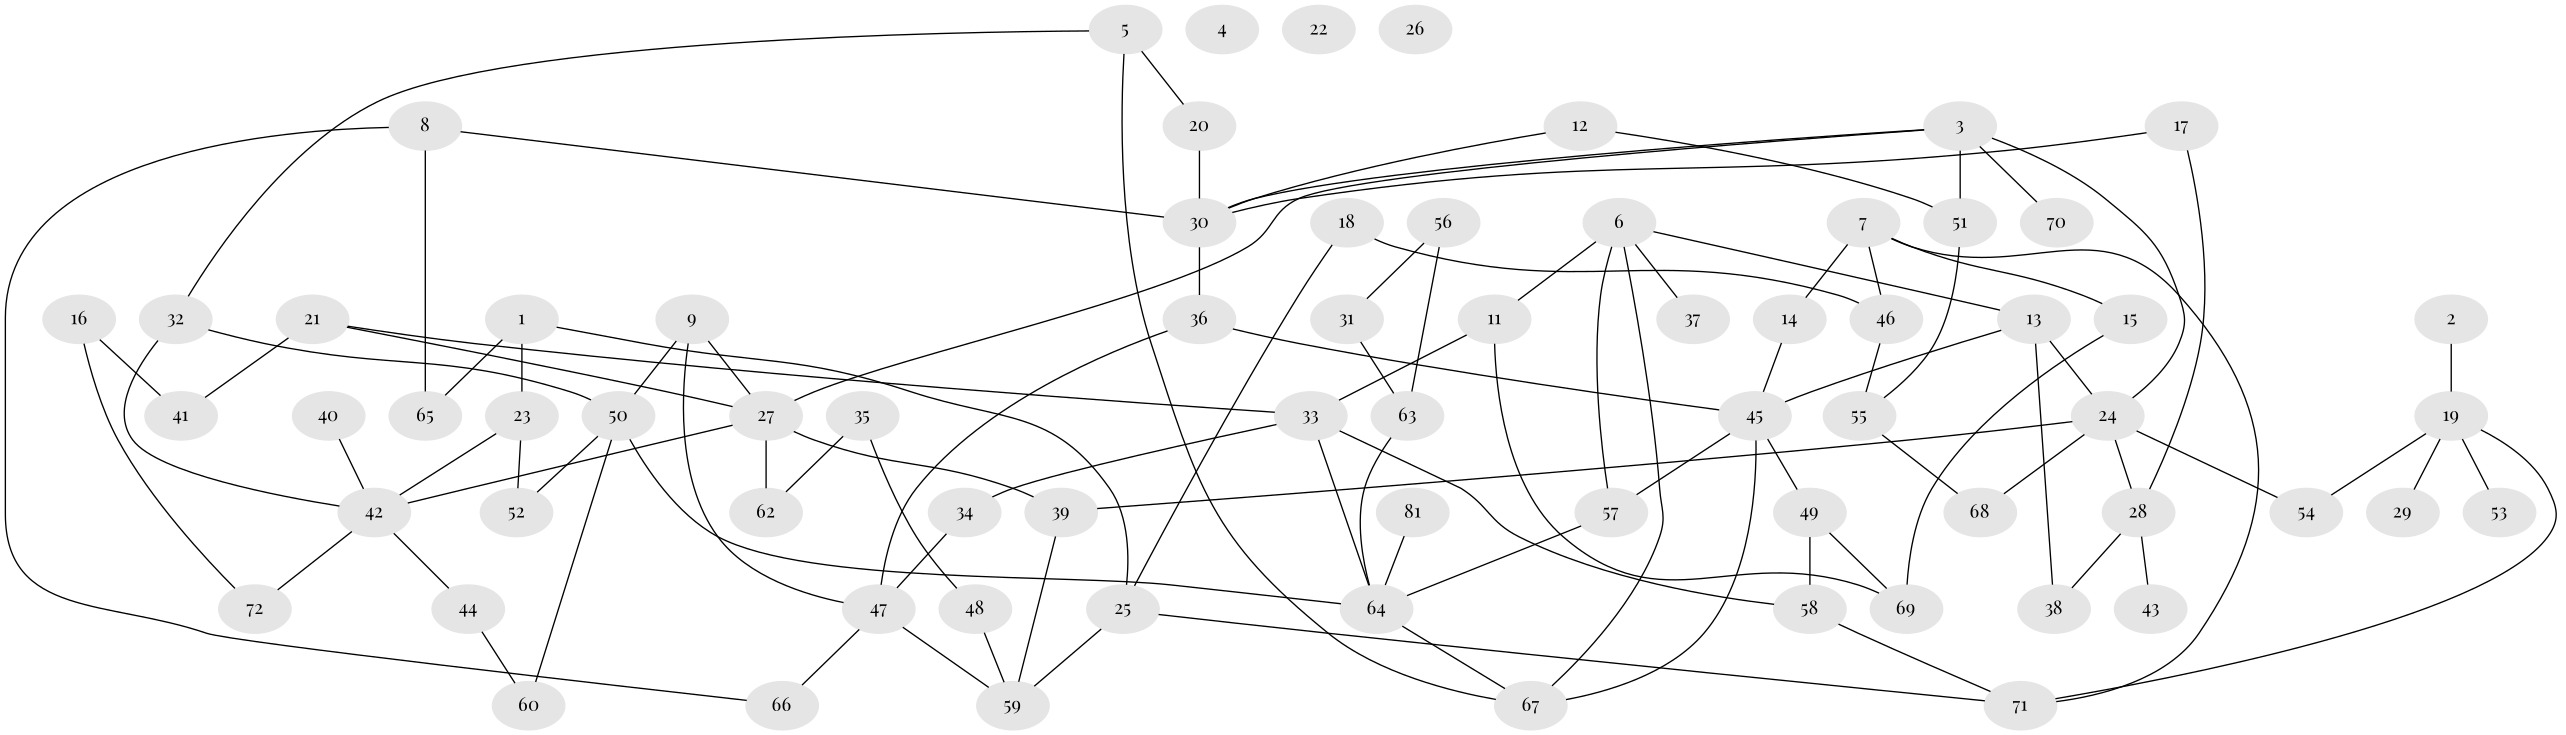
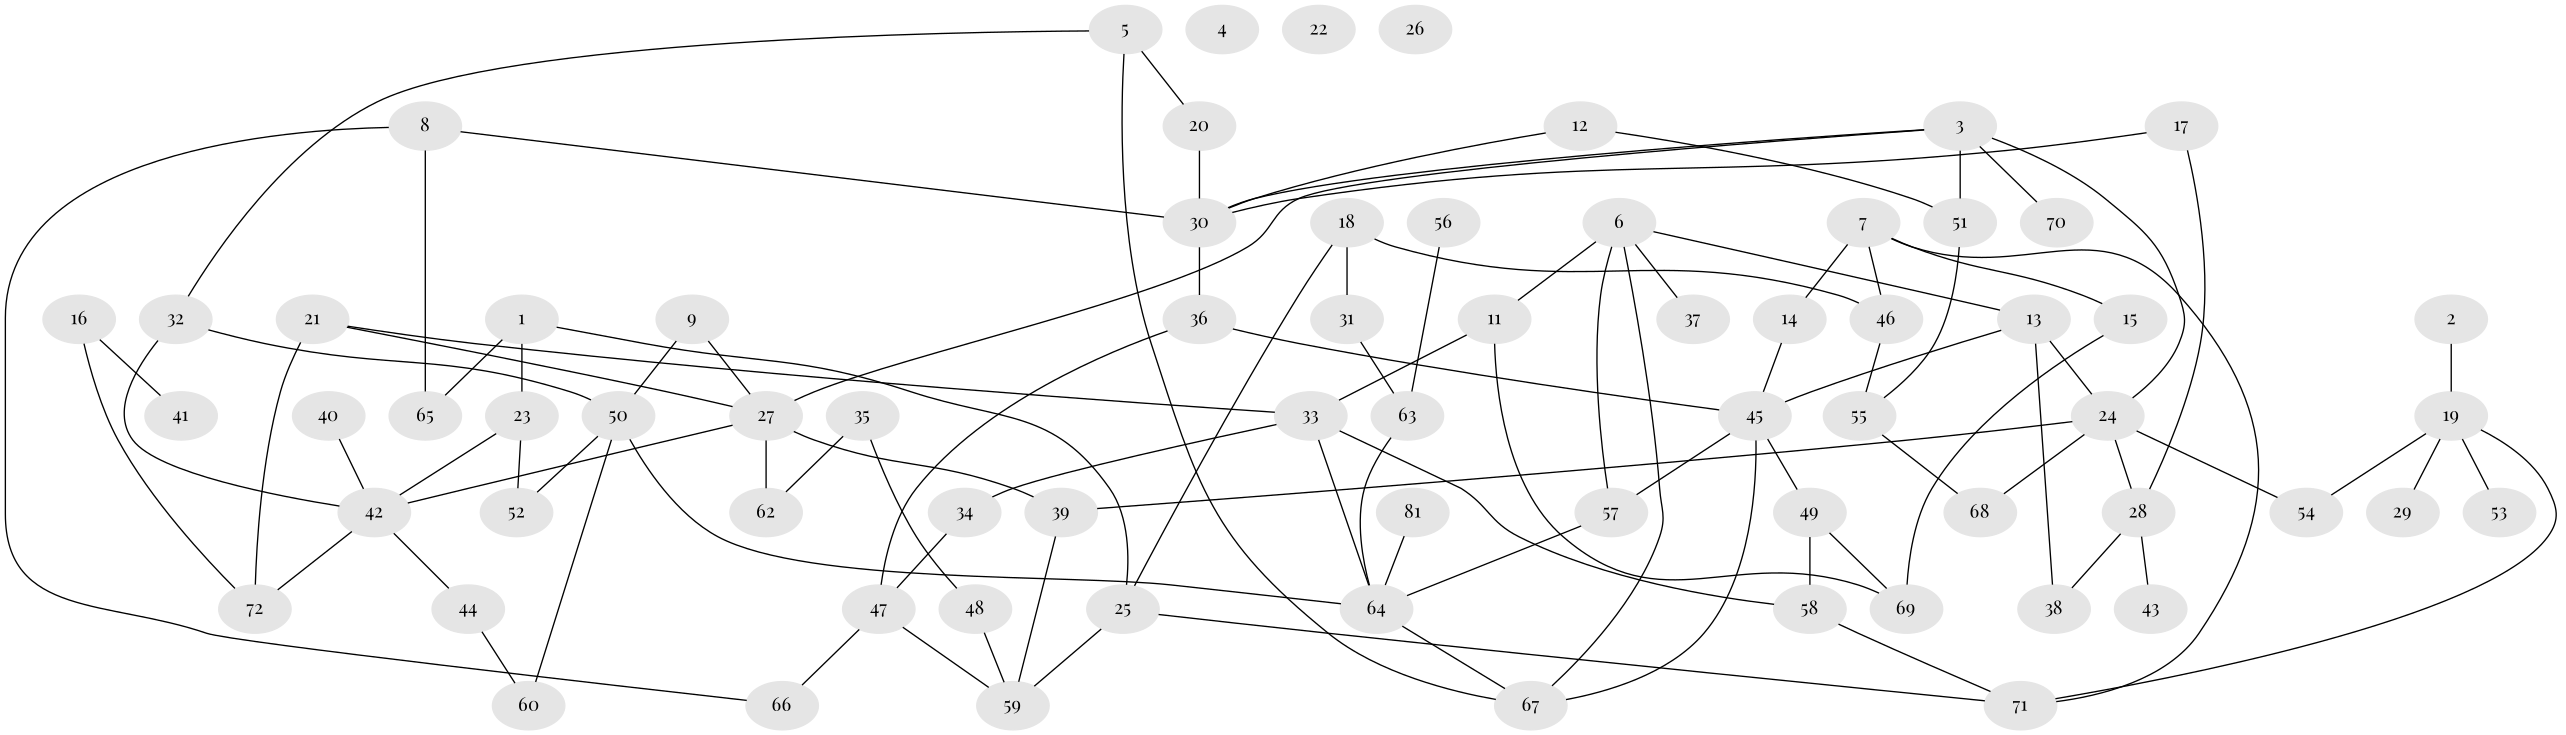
(1395, 271) -> (1347, 271)
(247, 368) -> (266, 461)
(704, 513) -> none
